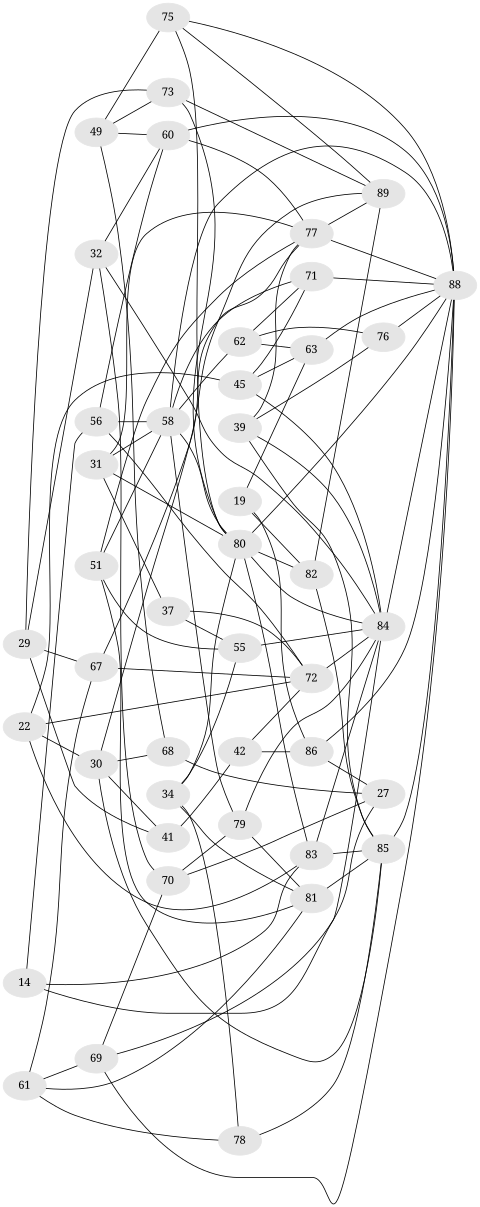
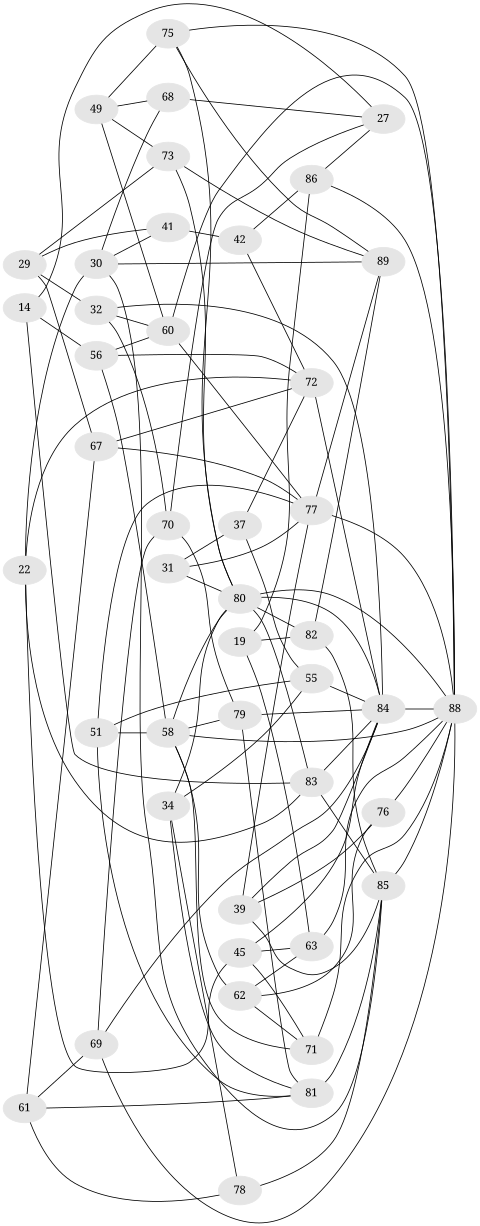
(139, 439) -> none
